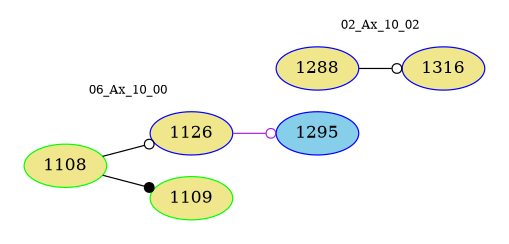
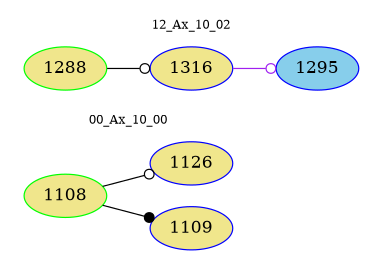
(380, 26) -> (191, 26)
(317, 68) -> (65, 68)
(128, 91) -> (128, 121)
(250, 133) -> (249, 68)
(191, 198) -> (191, 228)
